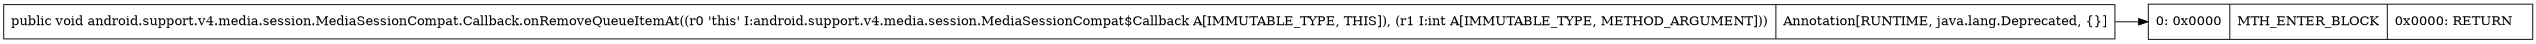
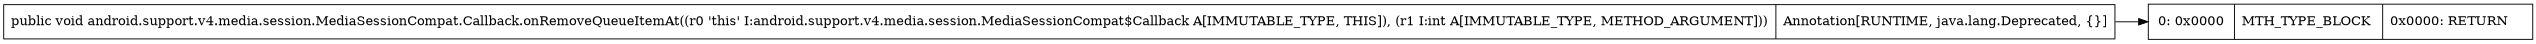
(2309, 21) -> (2306, 21)
